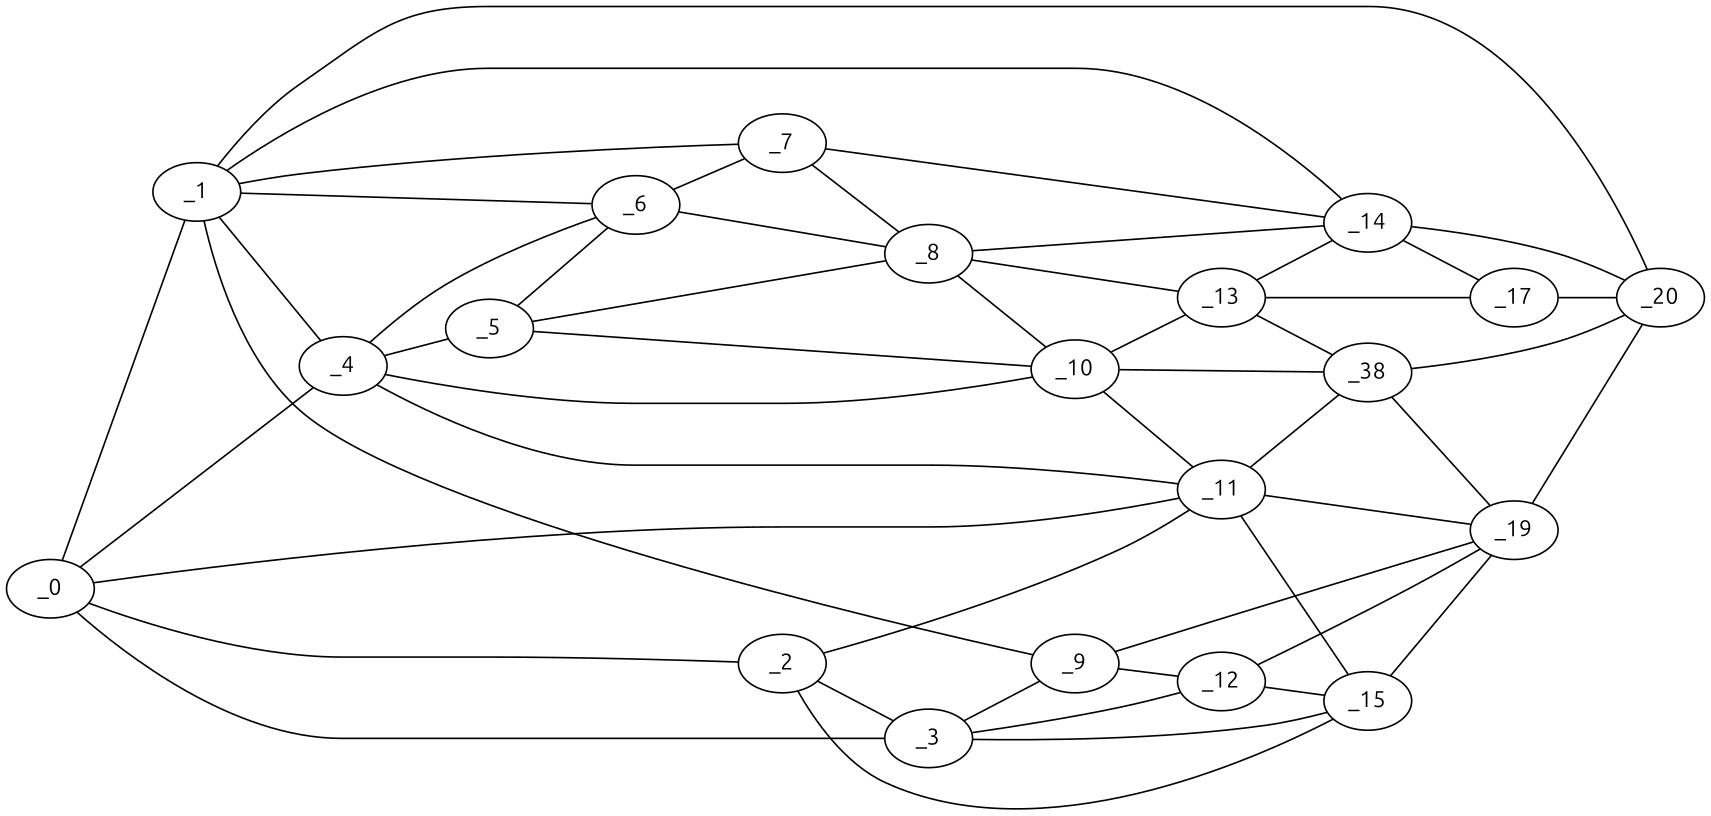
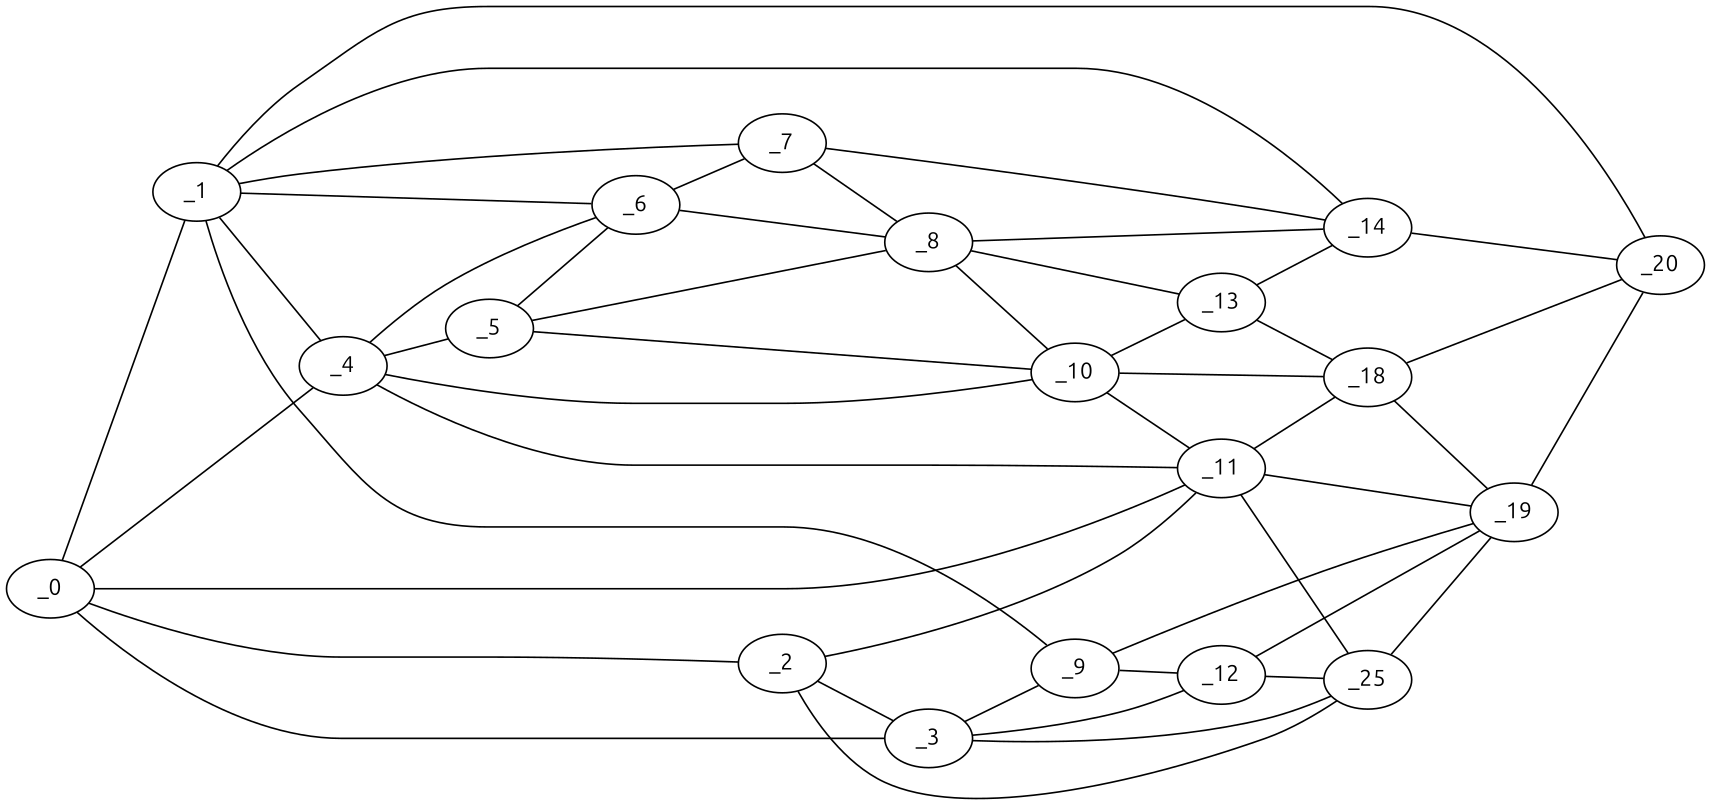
(1514, 298) -> none
(1368, 372) -> (1368, 377)
(1368, 701) -> (1368, 680)
